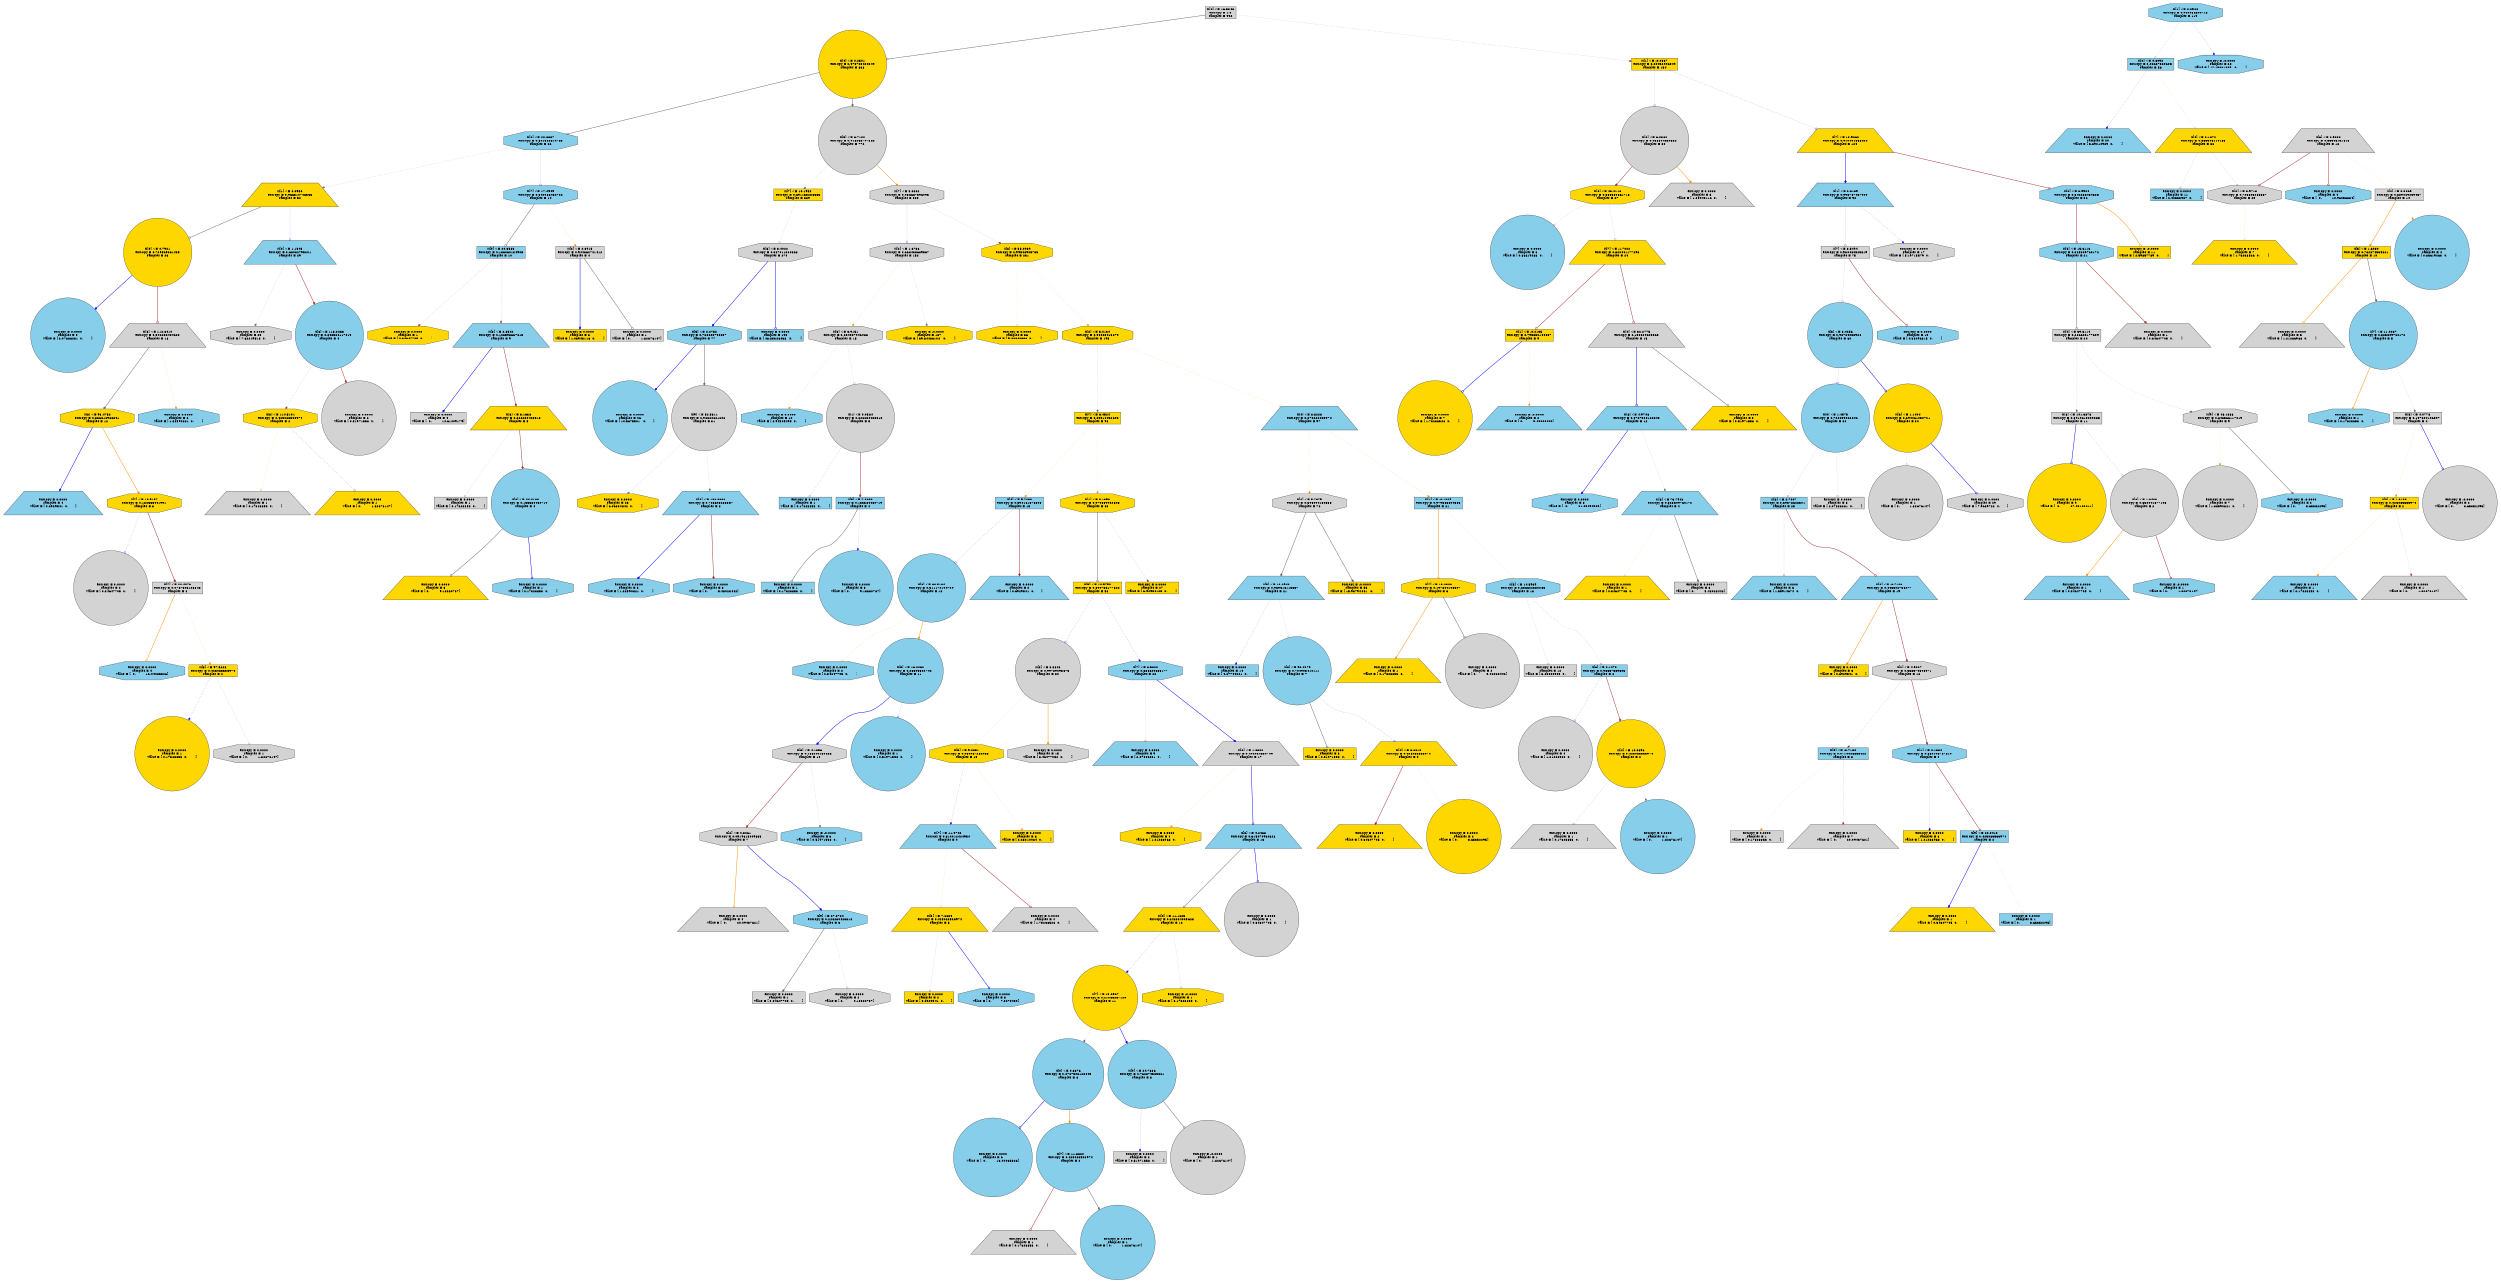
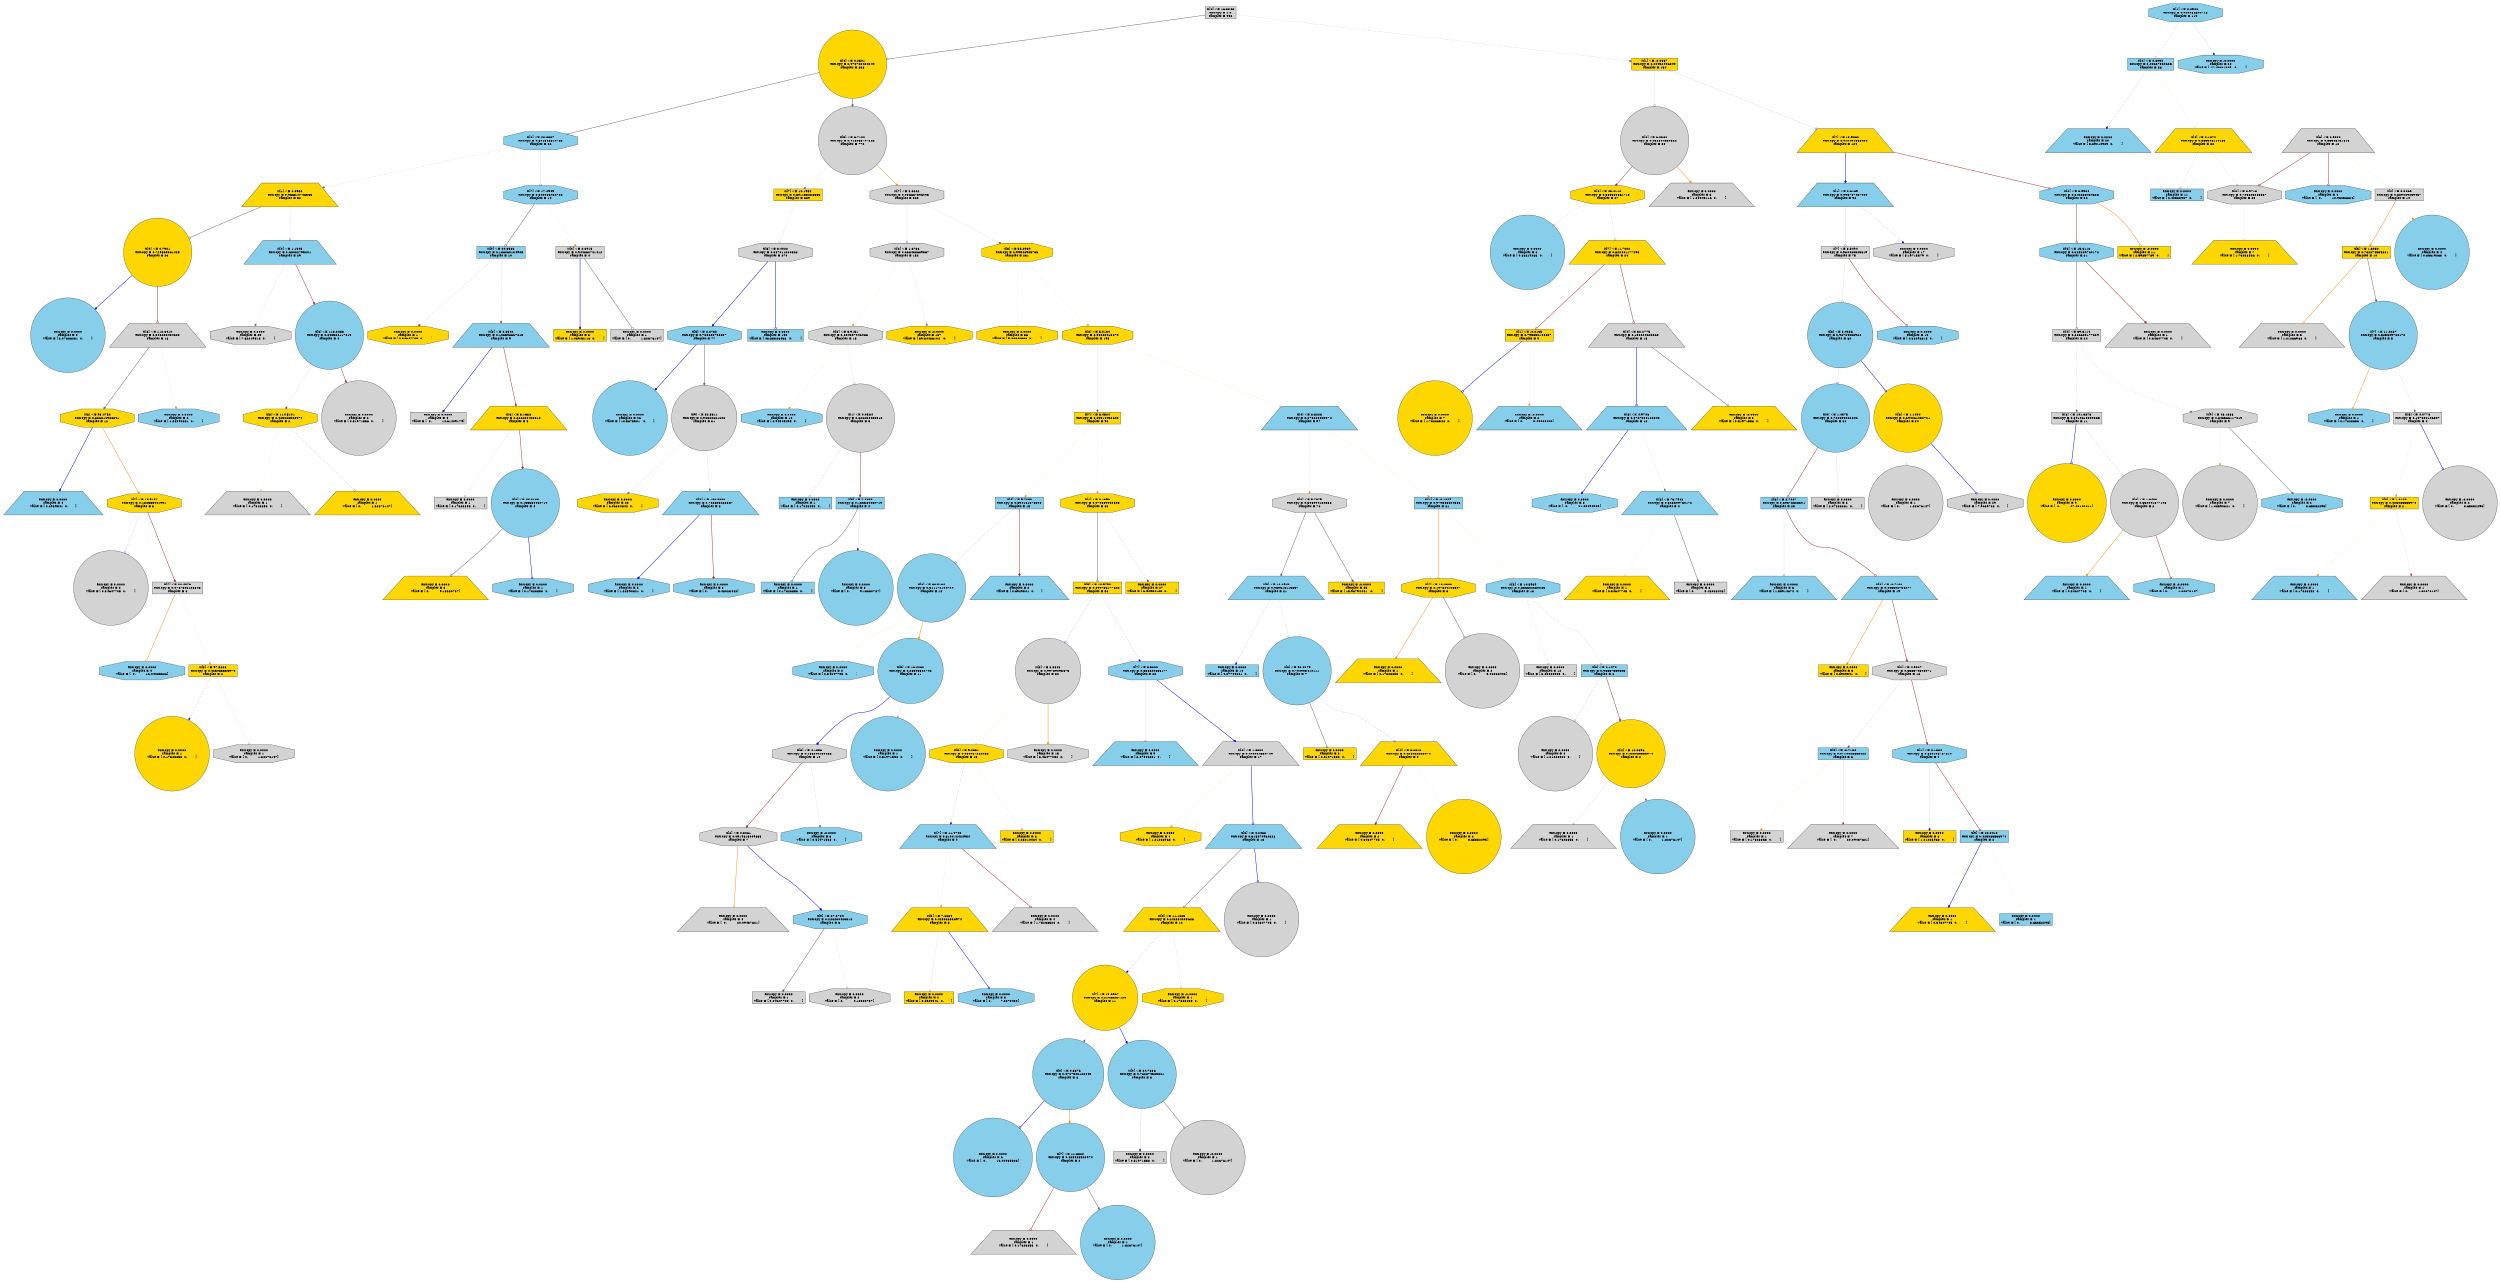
(1803, 471) -> (1803, 471)
(944, 877) -> (944, 877)
